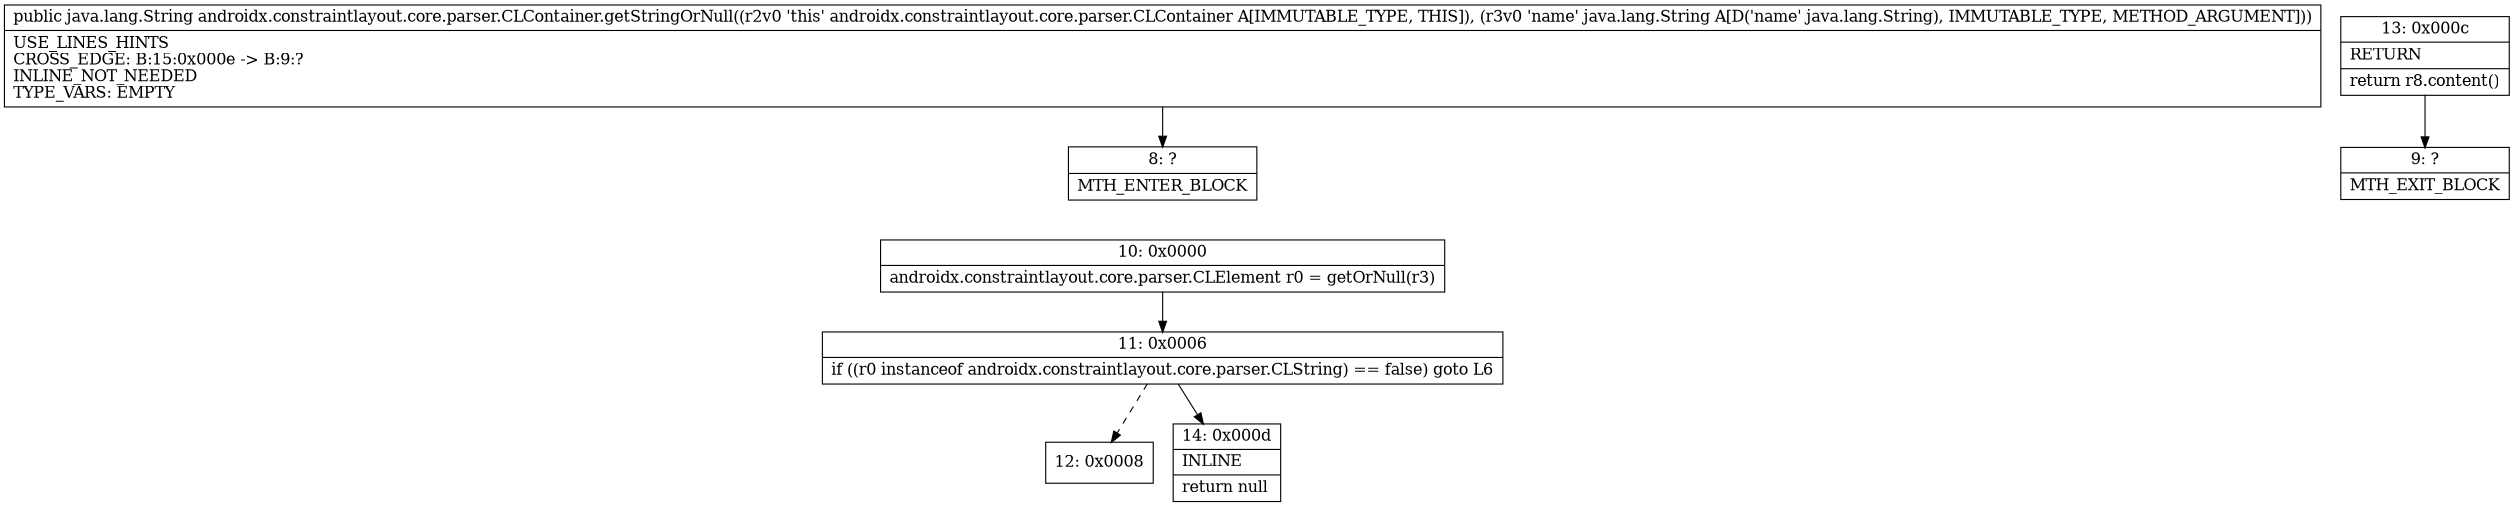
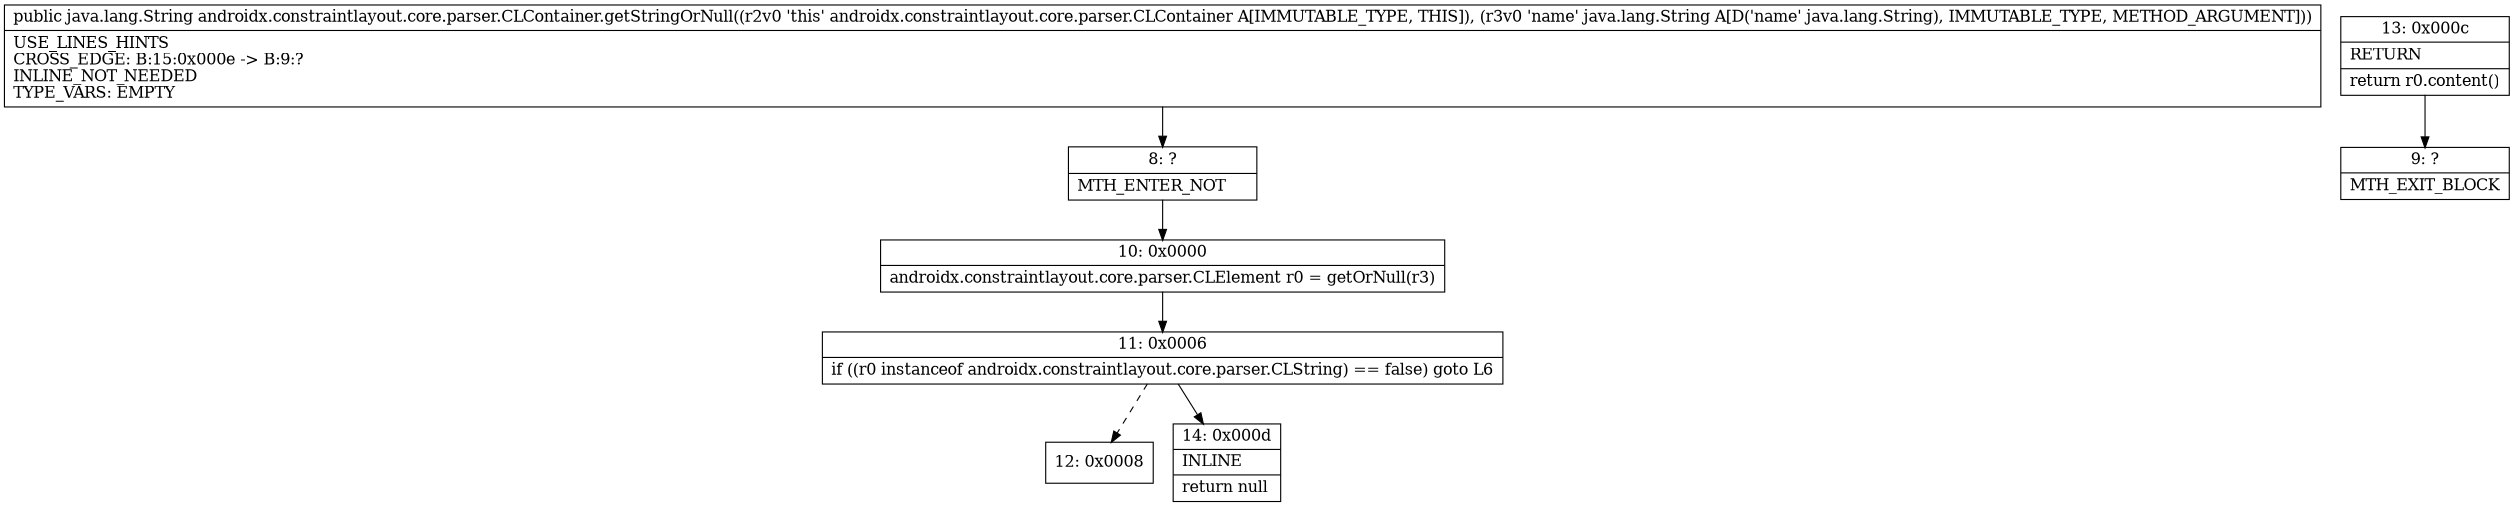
(2425, 81) -> (2425, 81)
(1163, 186) -> (1152, 186)
none -> (1163, 215)
